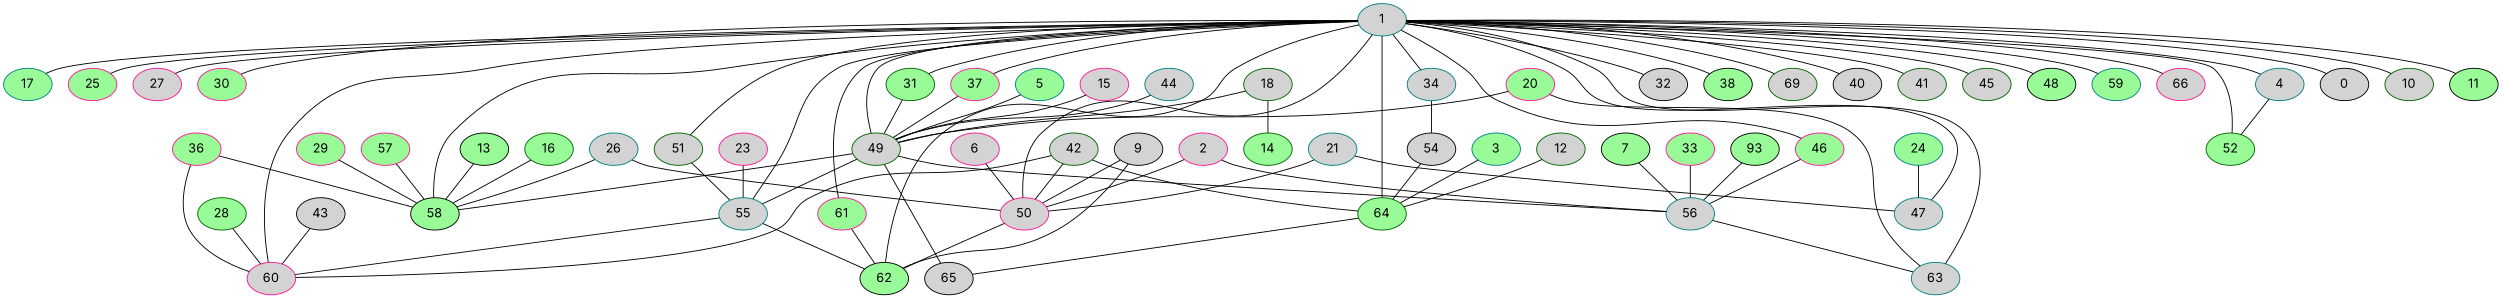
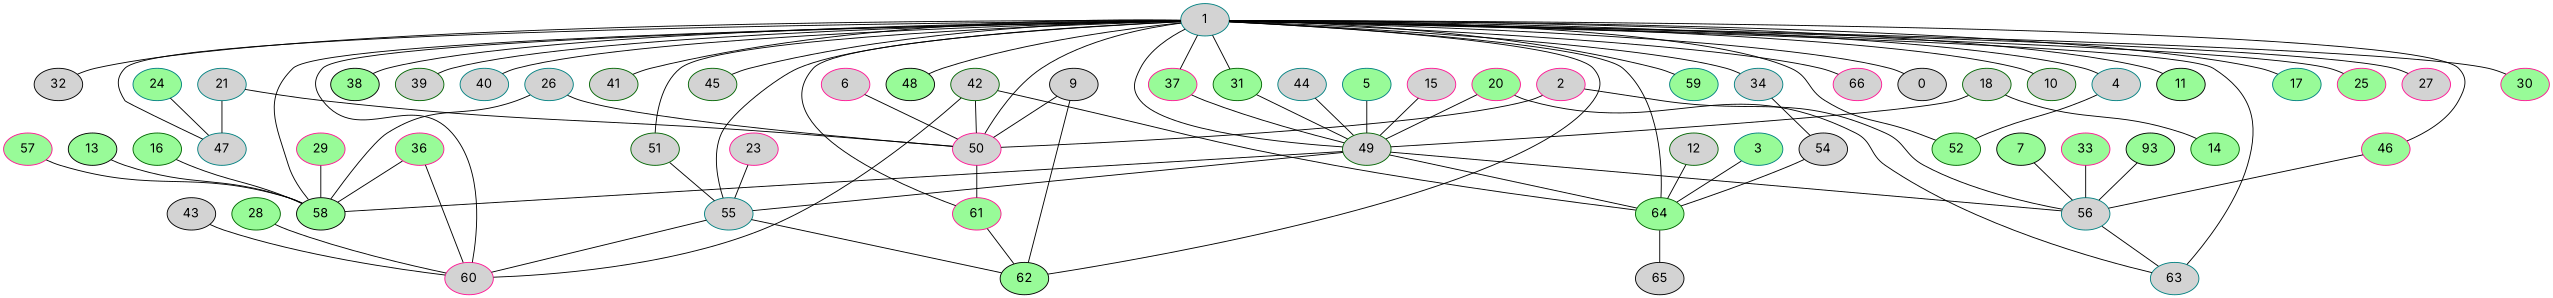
(1793, 84) -> (420, 84)
(1857, 84) -> (484, 84)
(913, 214) -> (1513, 182)
(954, 246) -> (977, 182)
